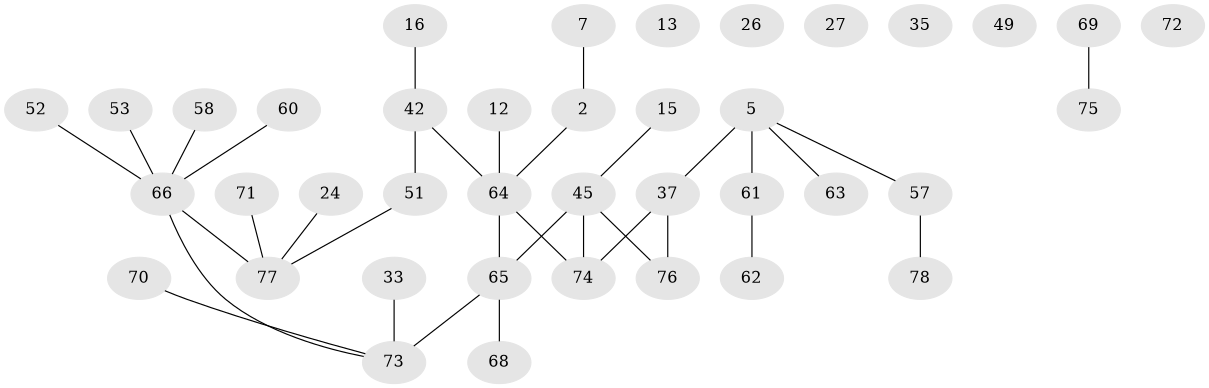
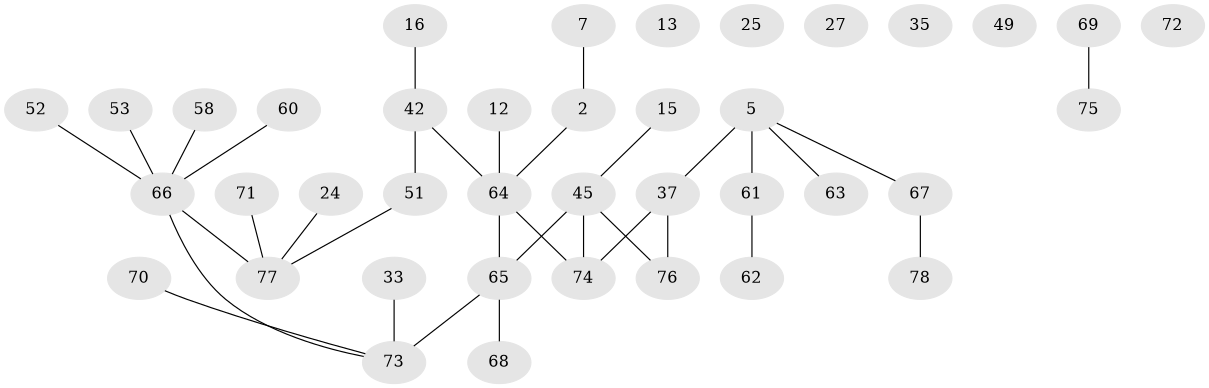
(752, 26) -> (752, 26)
(920, 194) -> (920, 194)
